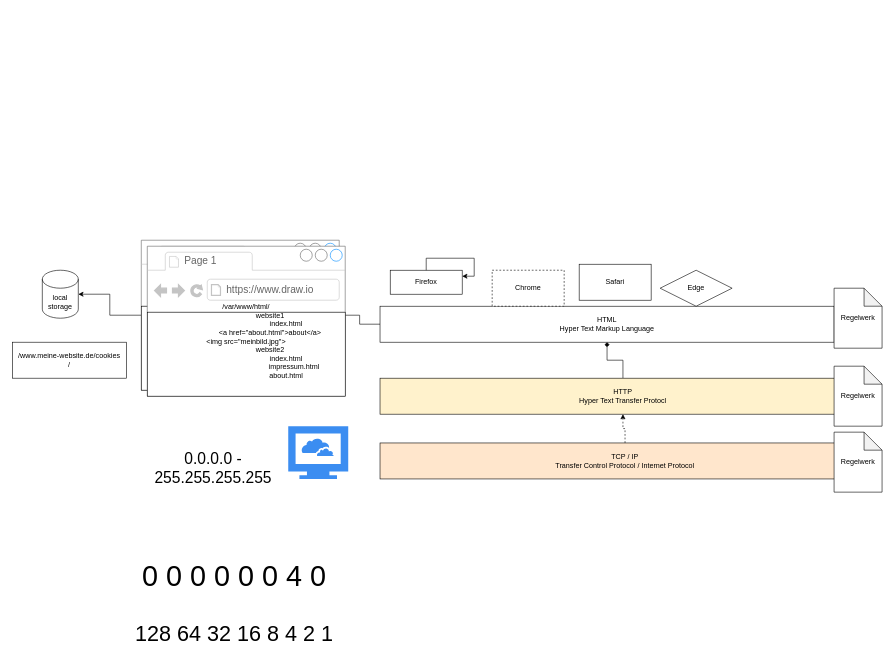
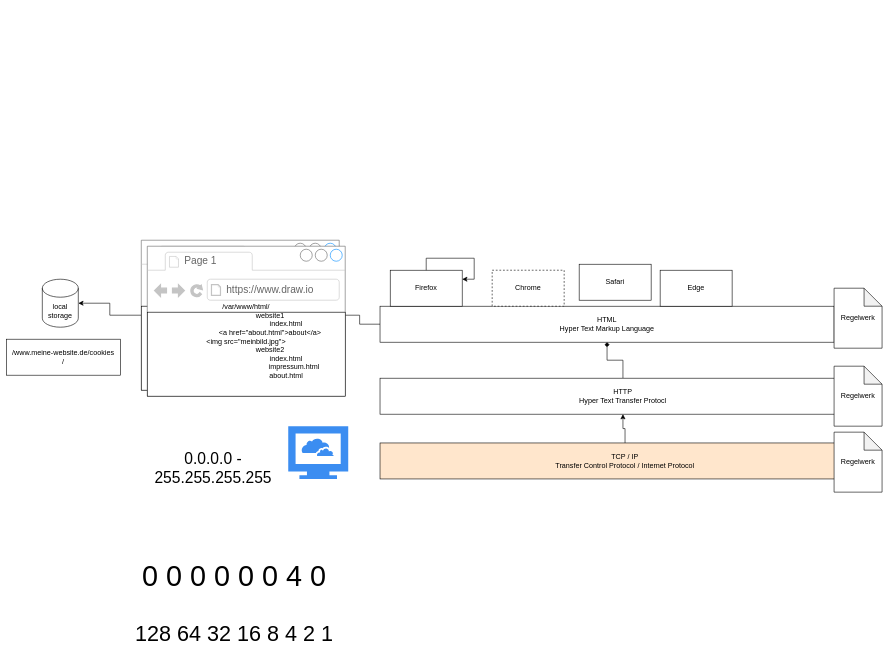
(426, 282) -> (426, 288)
(696, 288) -> (696, 288)
(60, 294) -> (60, 303)
(69, 360) -> (63, 357)
(623, 396) -> (623, 396)
(625, 430) -> (625, 430)
